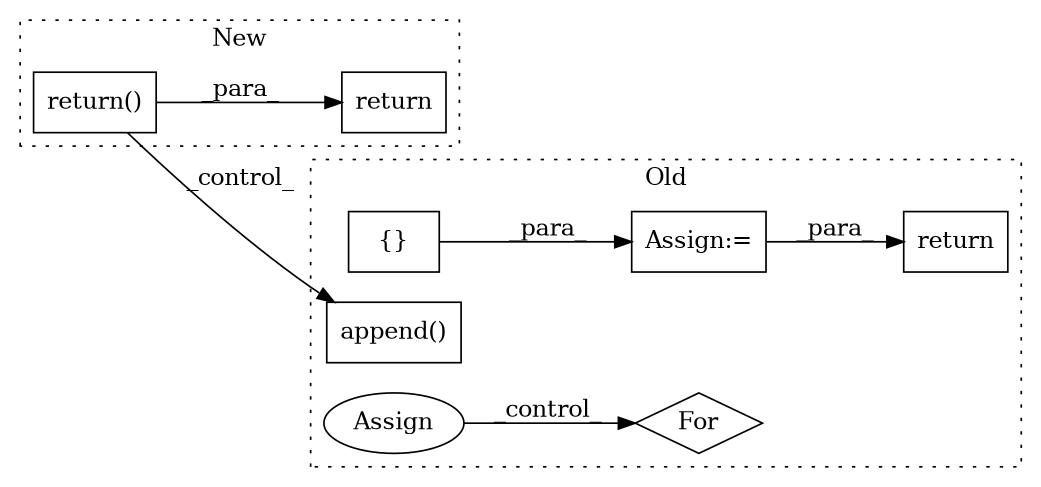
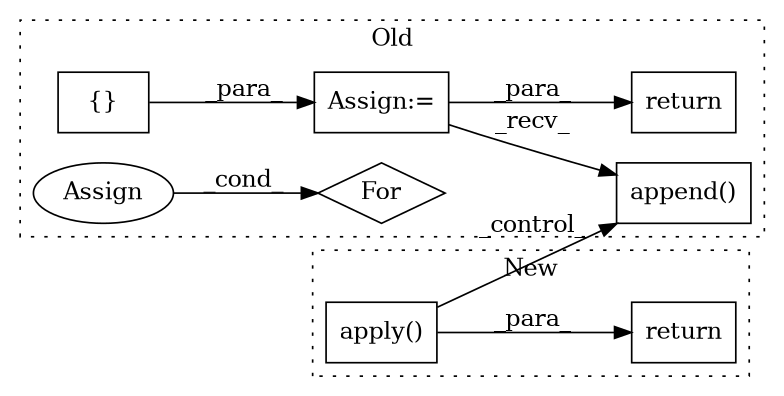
(95, 102) -> (381, 332)
none -> (524, 148)
(548, 411) -> (244, 181)
